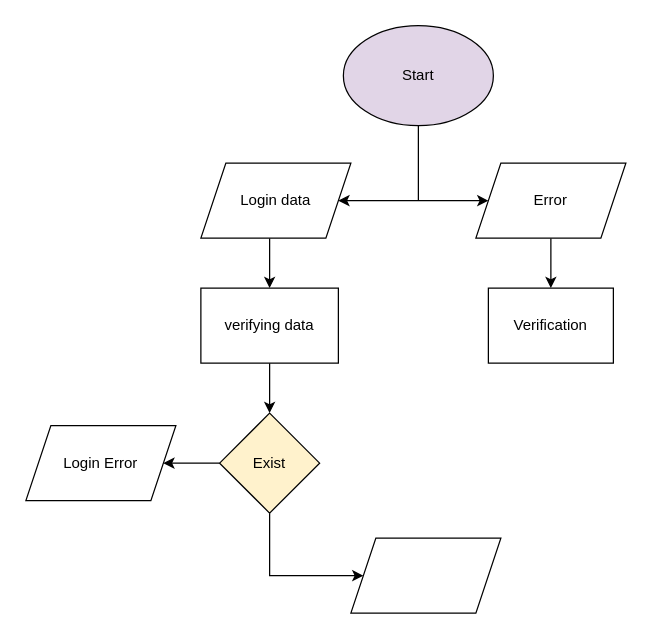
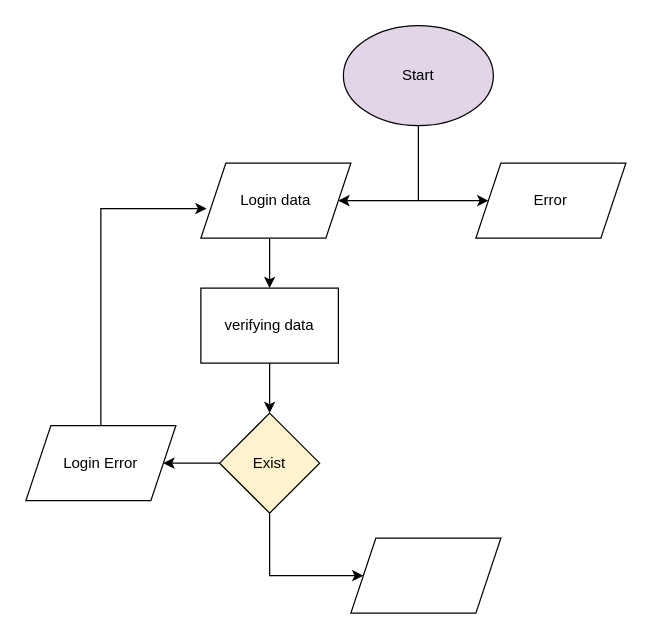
(551, 259) -> none
none -> (101, 269)
(551, 326) -> none
